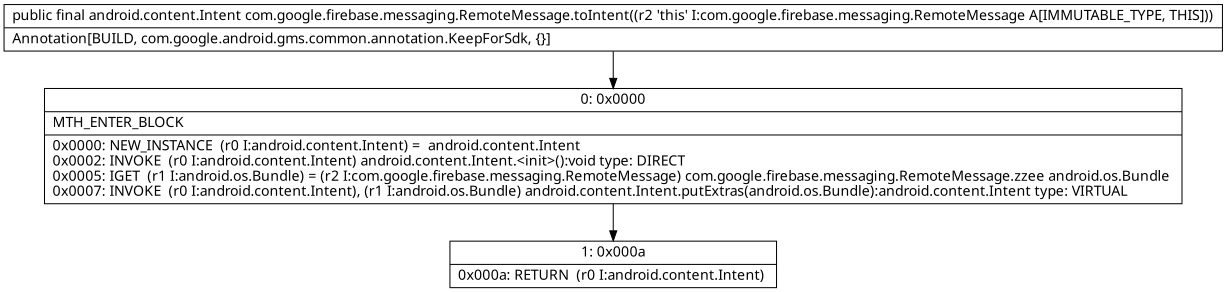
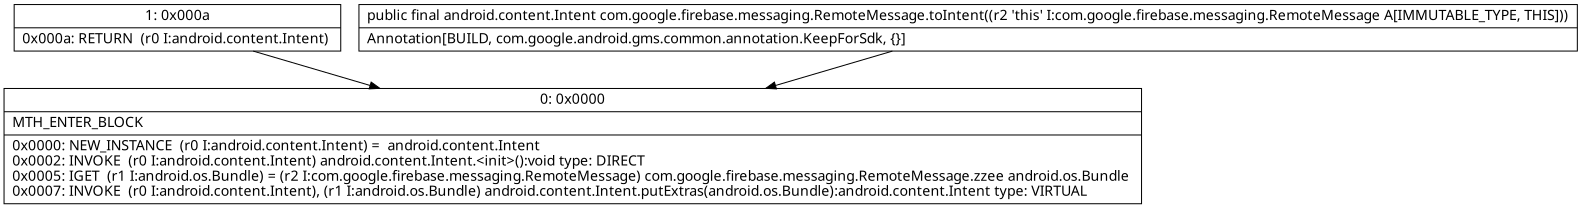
(613, 217) -> (312, 68)
